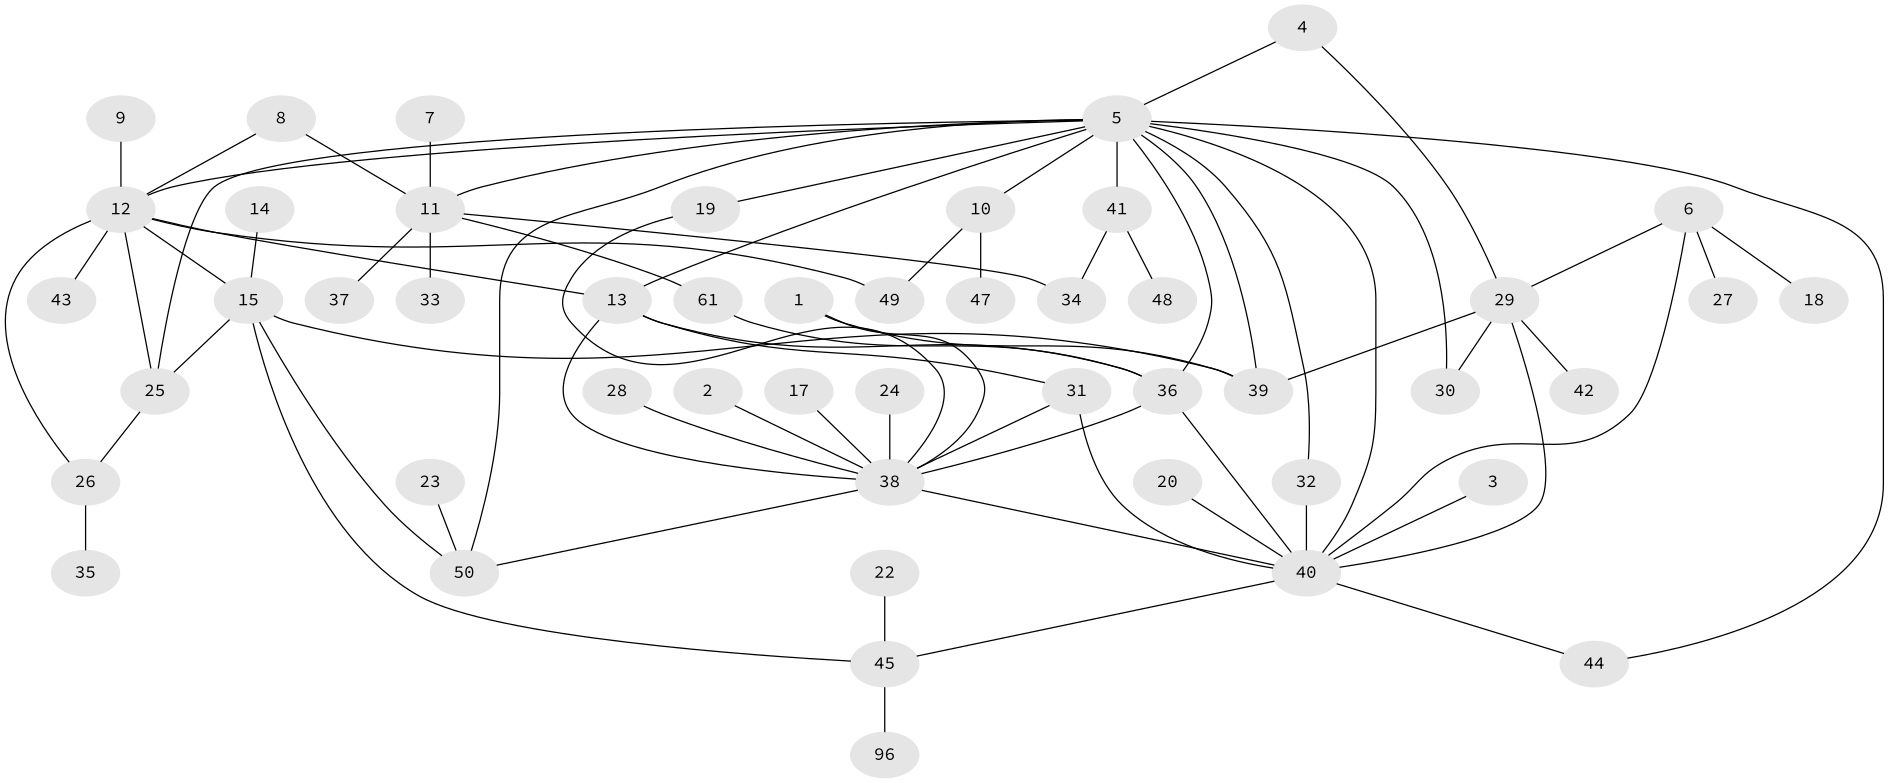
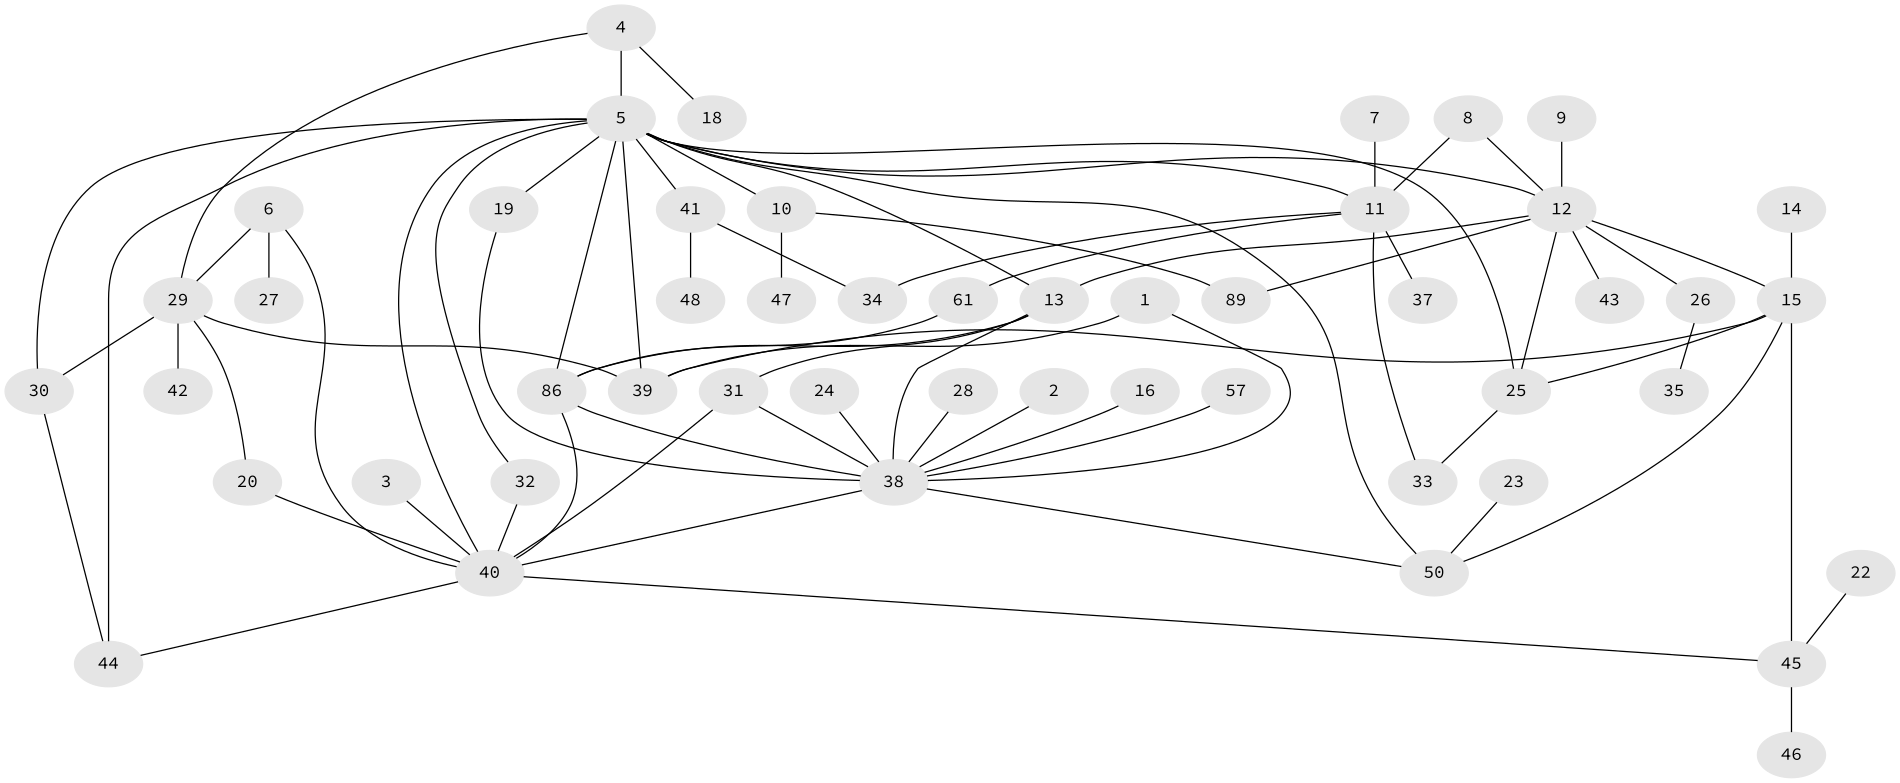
(1751, 255) -> (666, 73)
(890, 300) -> (1236, 300)
(799, 391) -> (1236, 391)
none -> (1145, 391)
(1168, 391) -> (552, 391)
(120, 437) -> (1470, 437)
(1530, 513) -> (230, 386)
none -> (73, 528)
(885, 755) -> (1791, 755)
